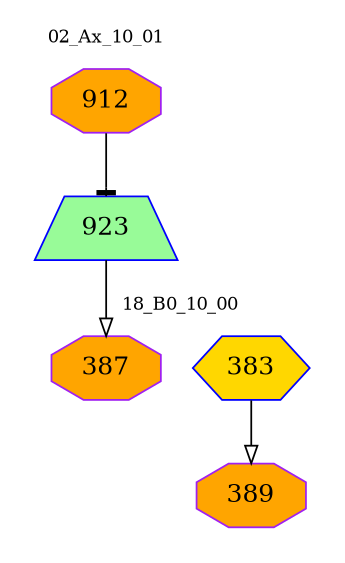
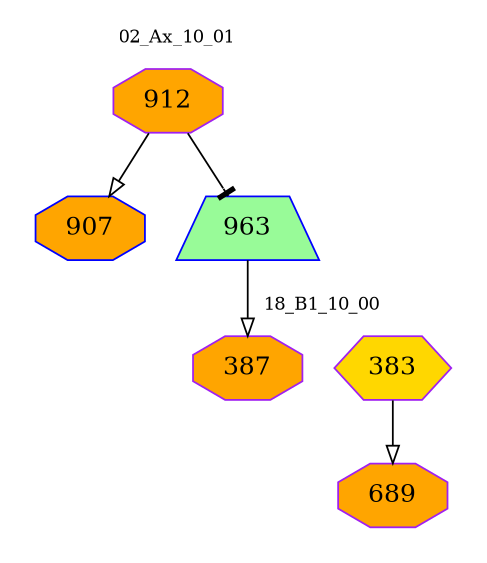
none -> (90, 228)
(106, 228) -> (248, 228)
(180, 305) -> (322, 305)
(251, 368) -> (393, 368)
(251, 495) -> (393, 495)
